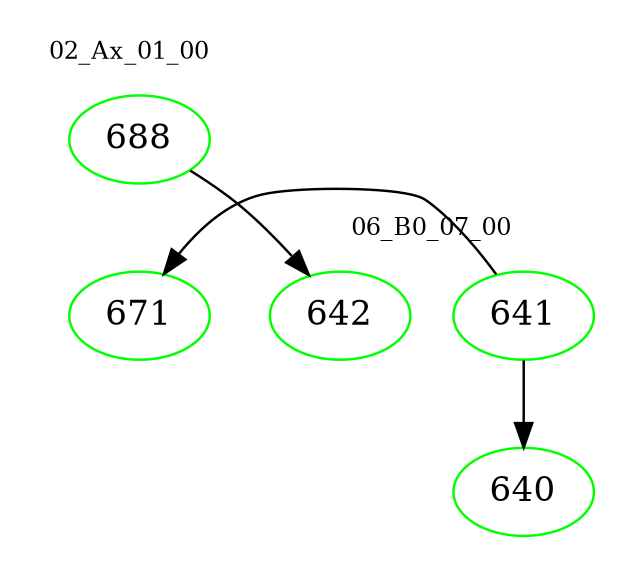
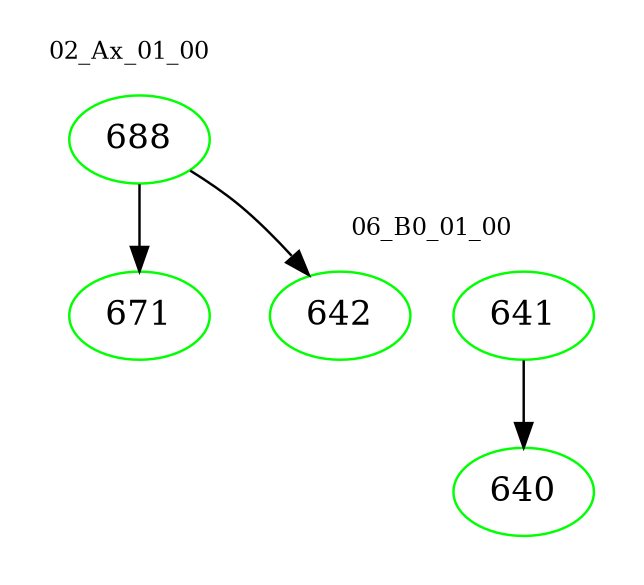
(344, 189) -> (139, 216)
(432, 229) -> (432, 229)
